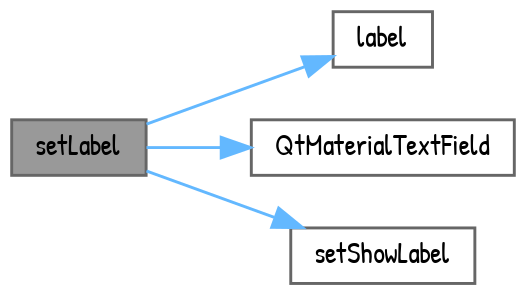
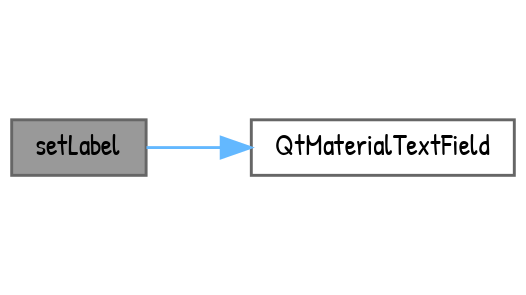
(383, 39) -> none
(383, 256) -> none
